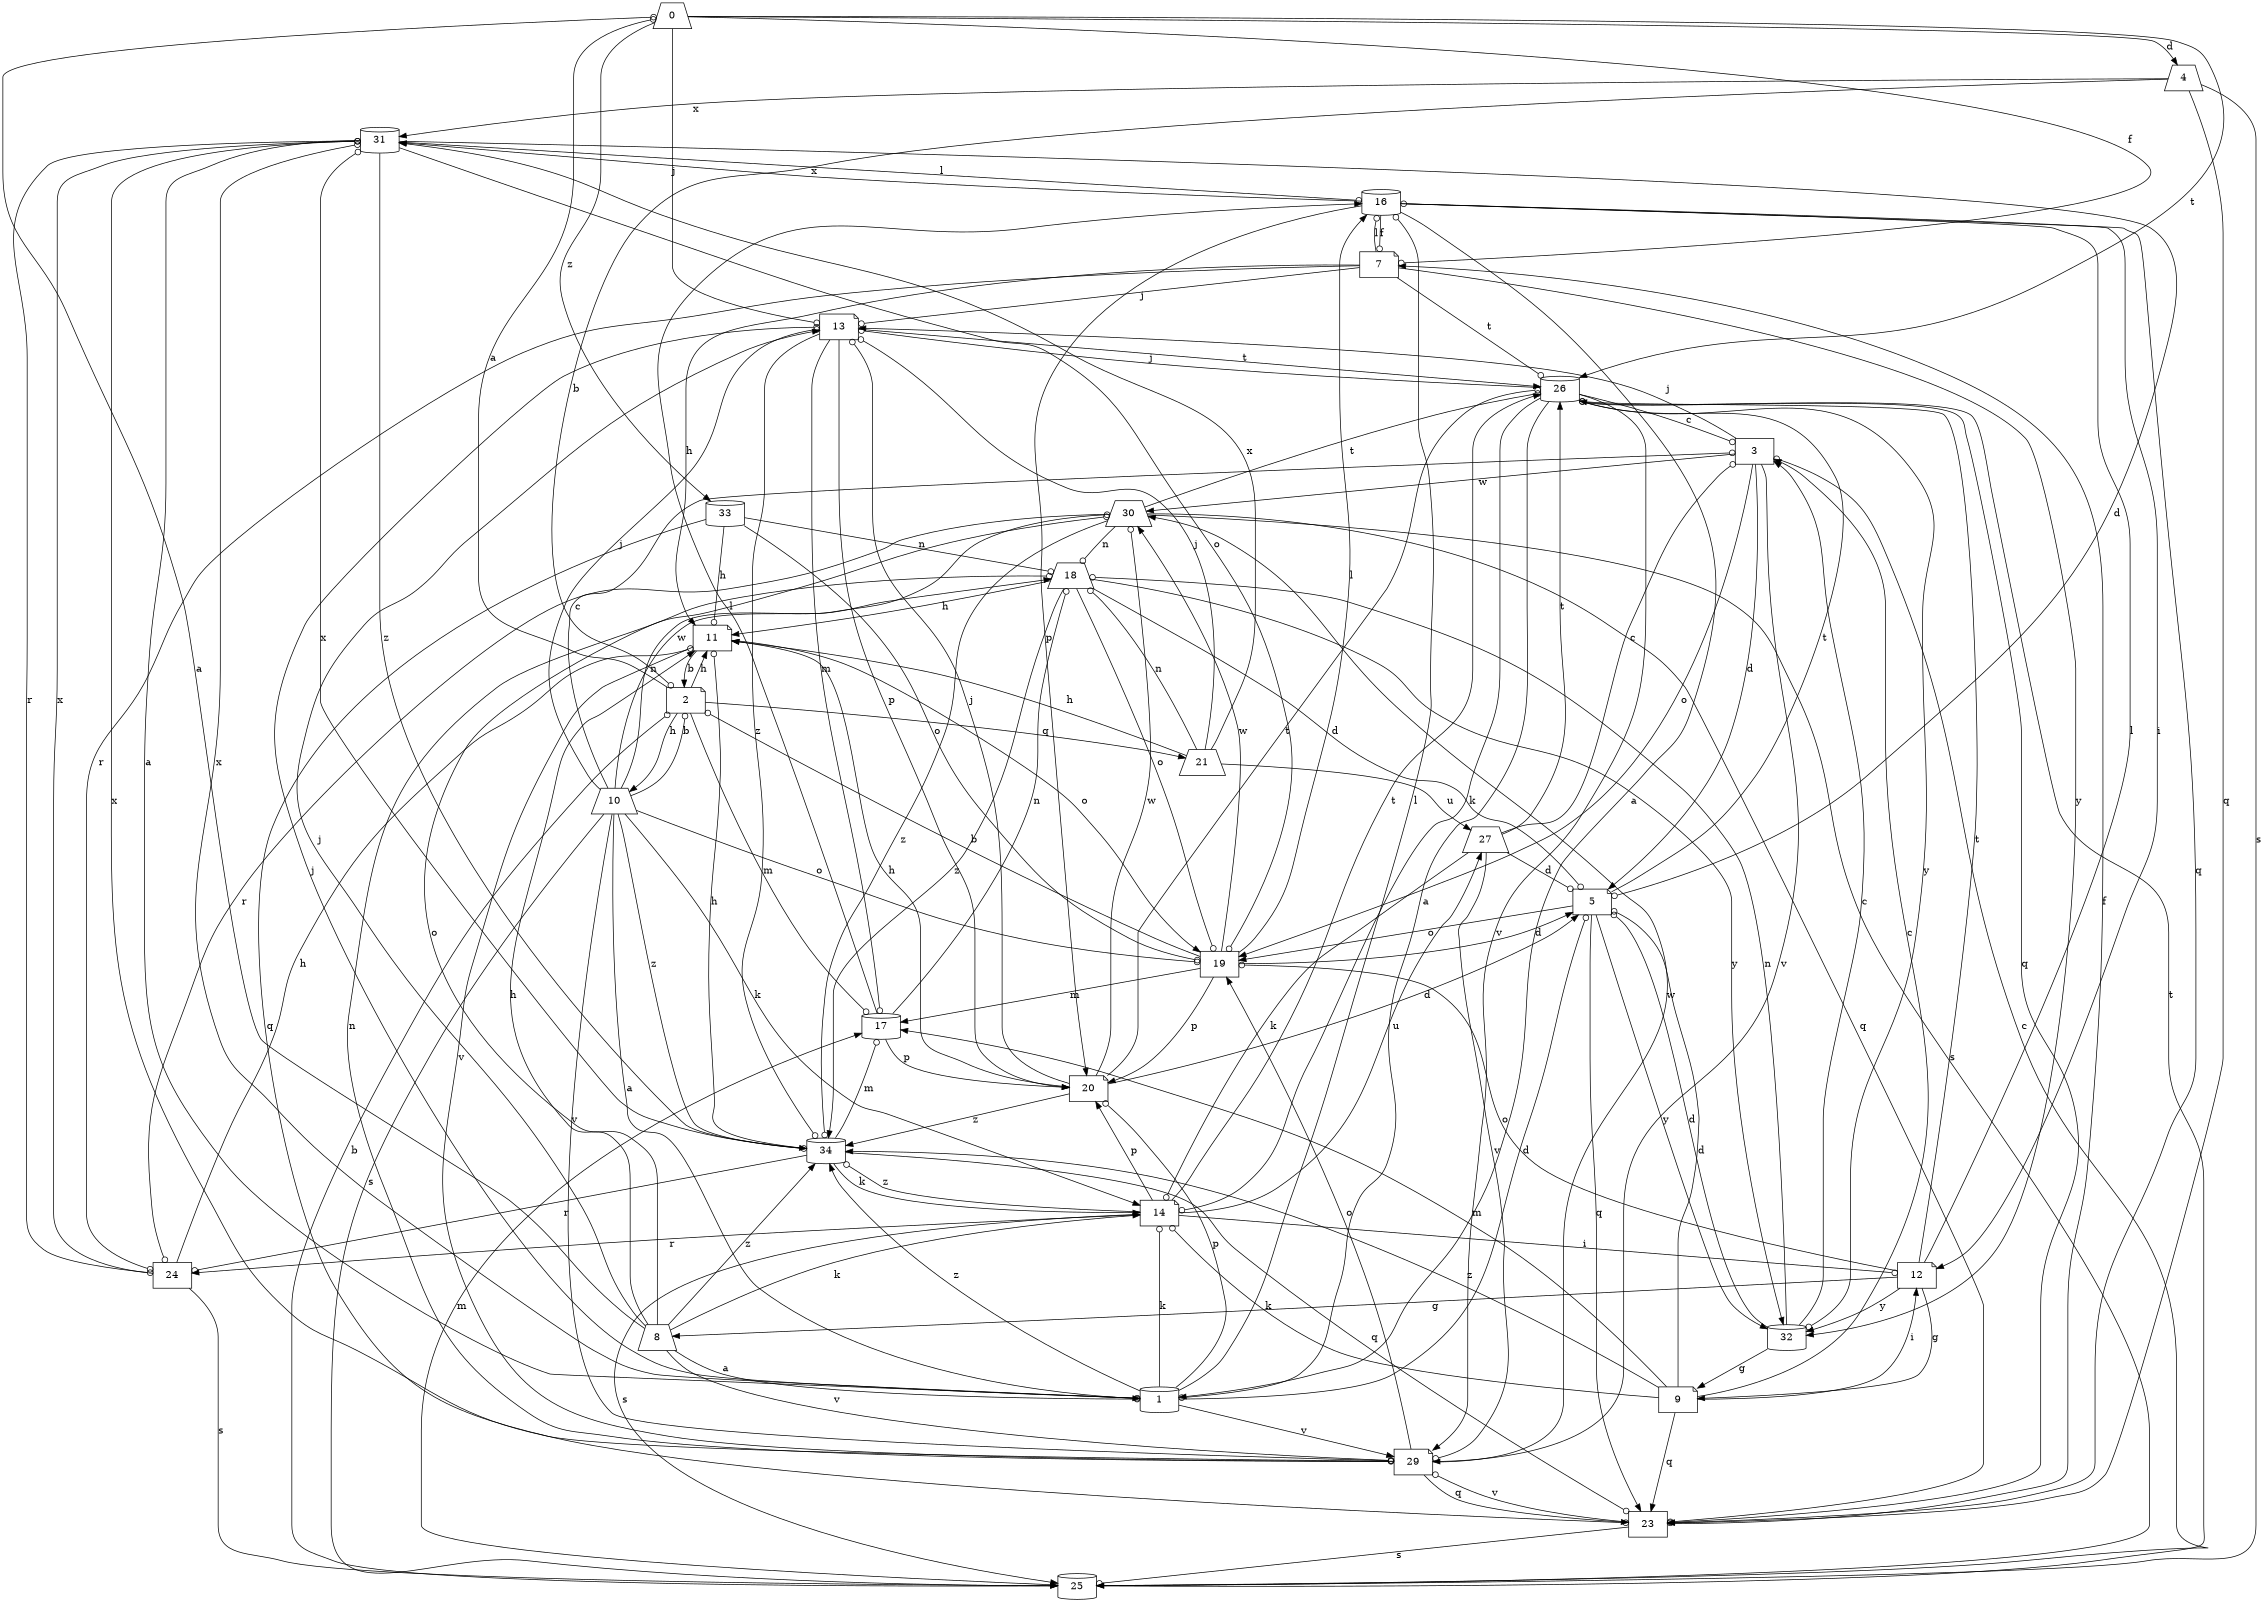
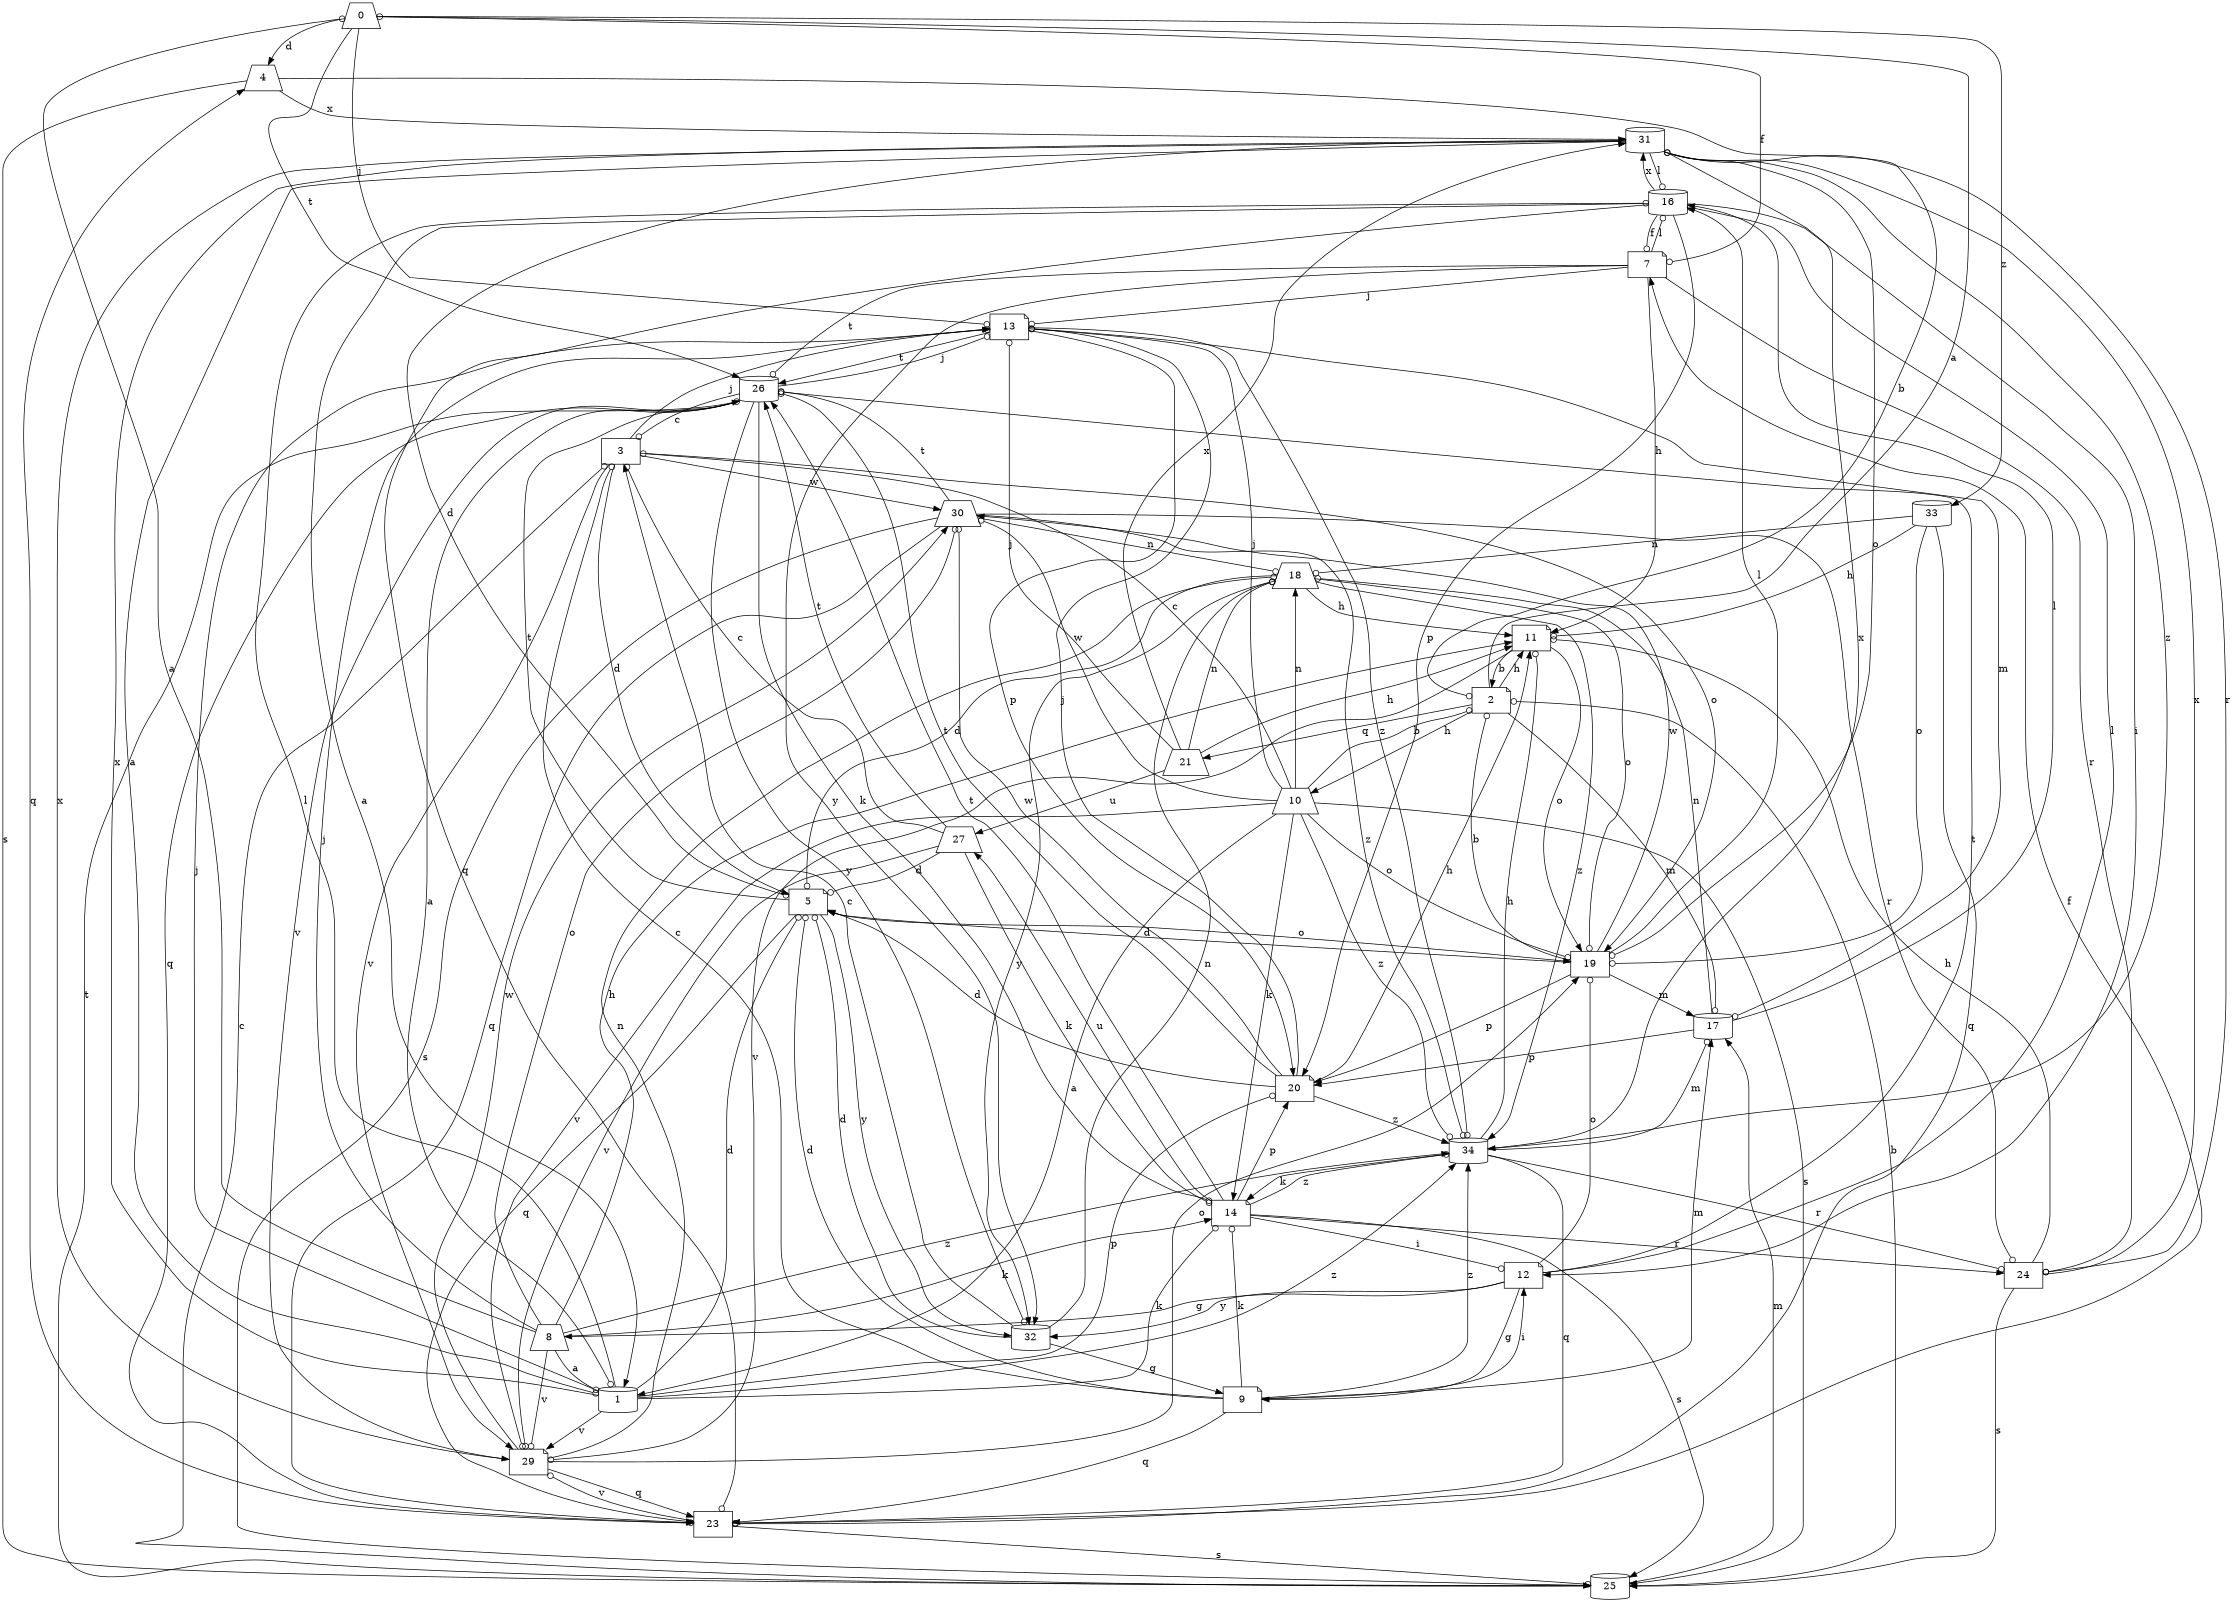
(1917, 994) -> (773, 1058)
(2223, 1008) -> (30, 1030)
